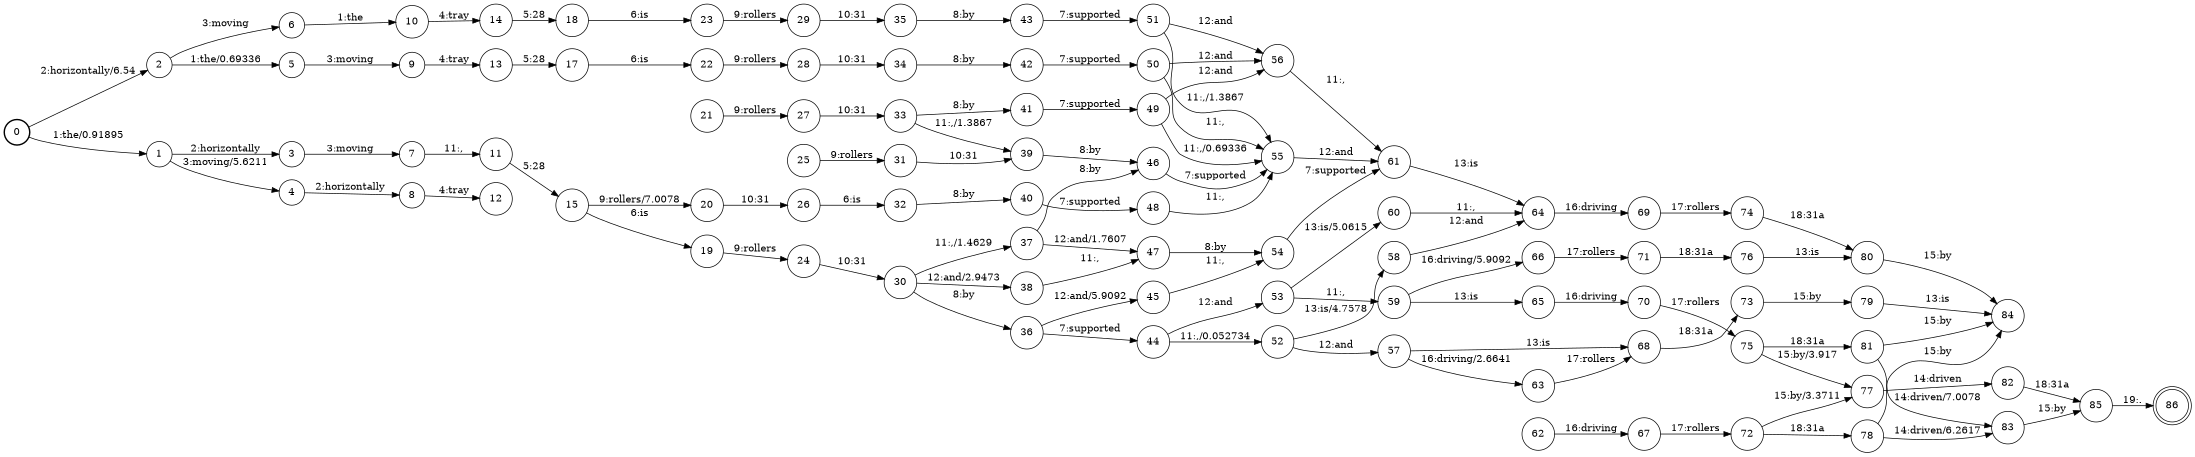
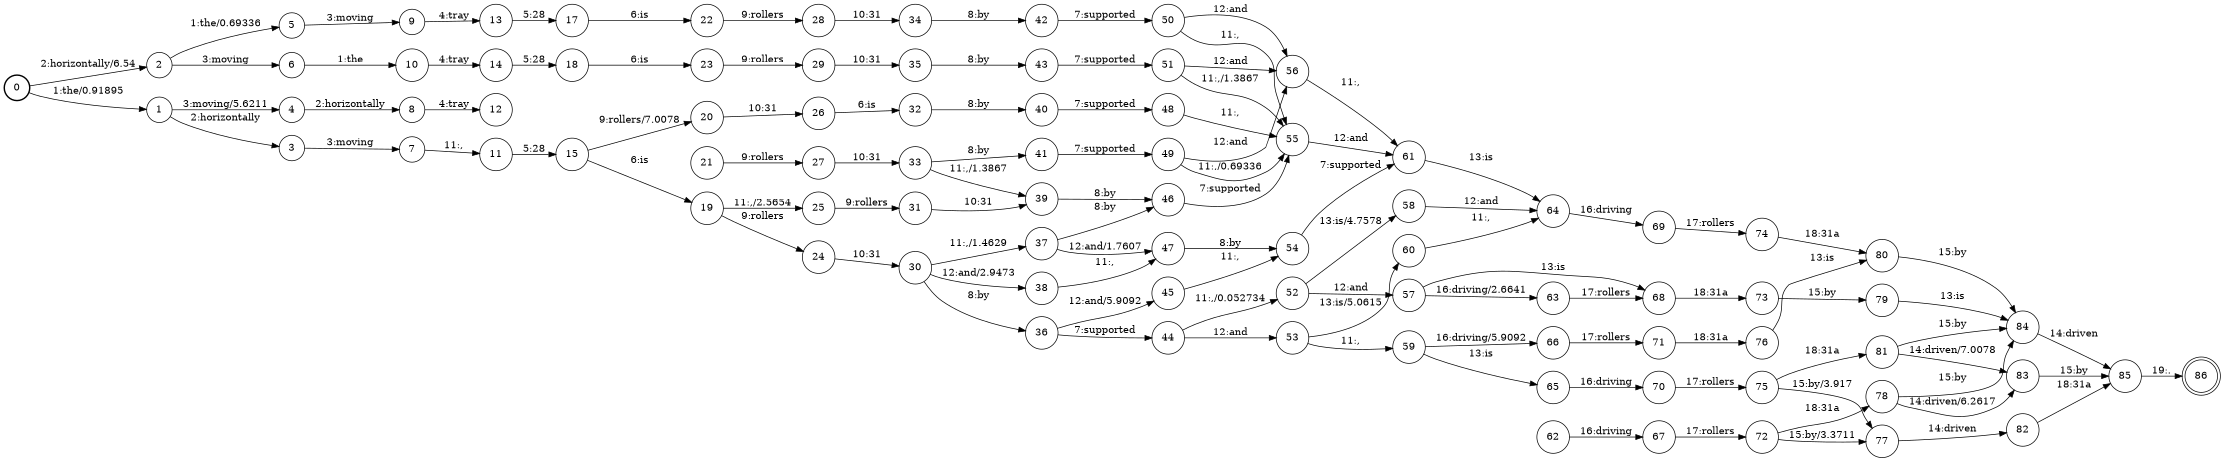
none -> (759, 208)
none -> (2071, 349)
